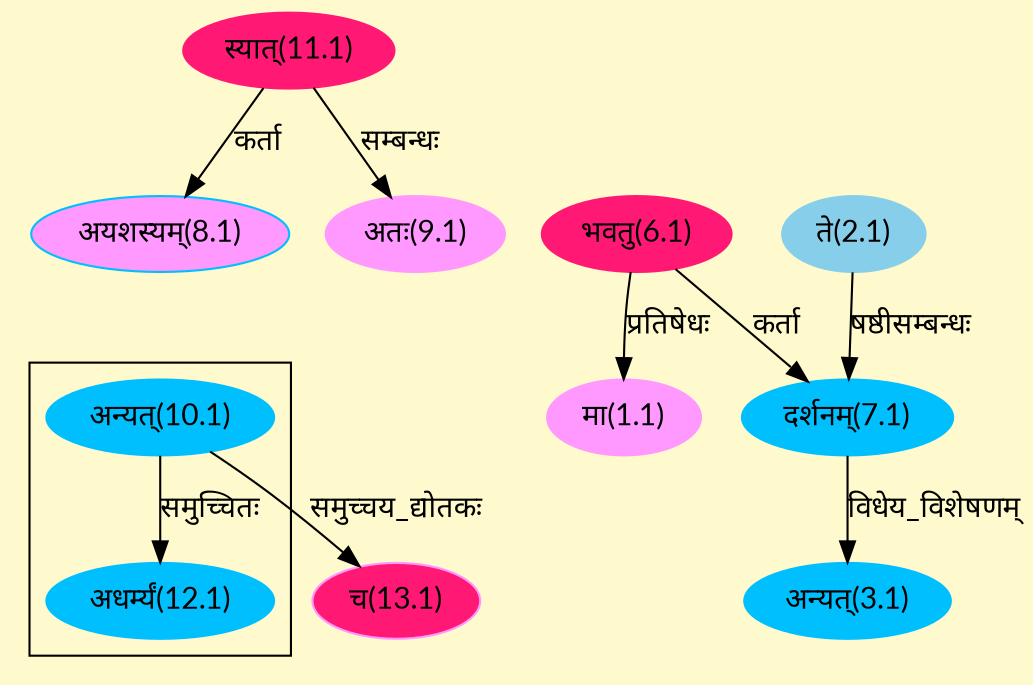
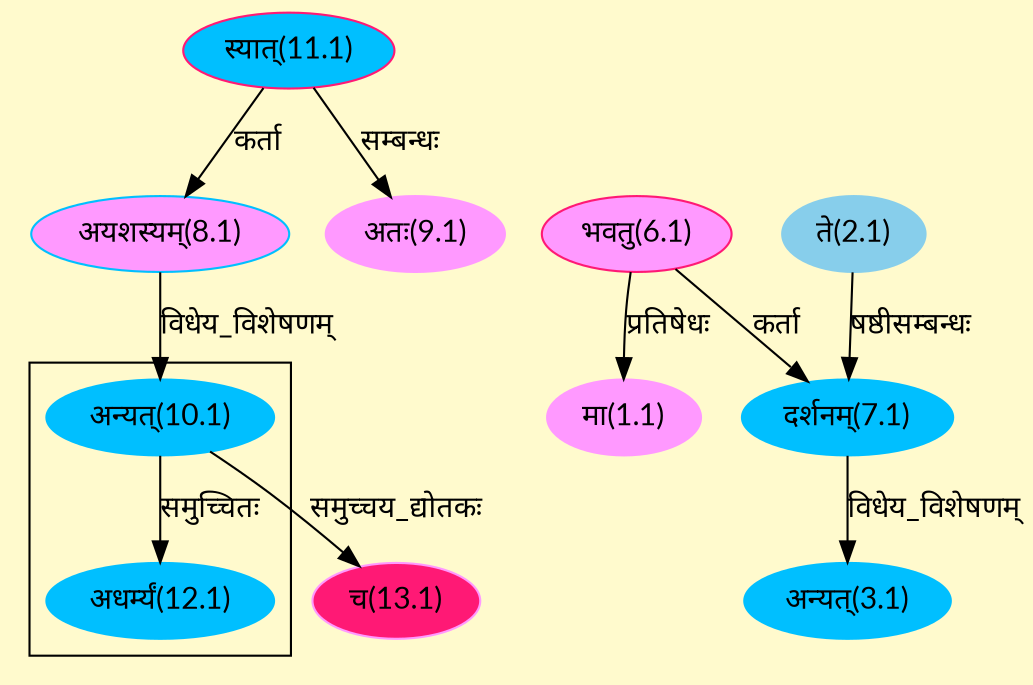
(289, 51) -> (289, 51)
(637, 234) -> (637, 234)
none -> (160, 315)
